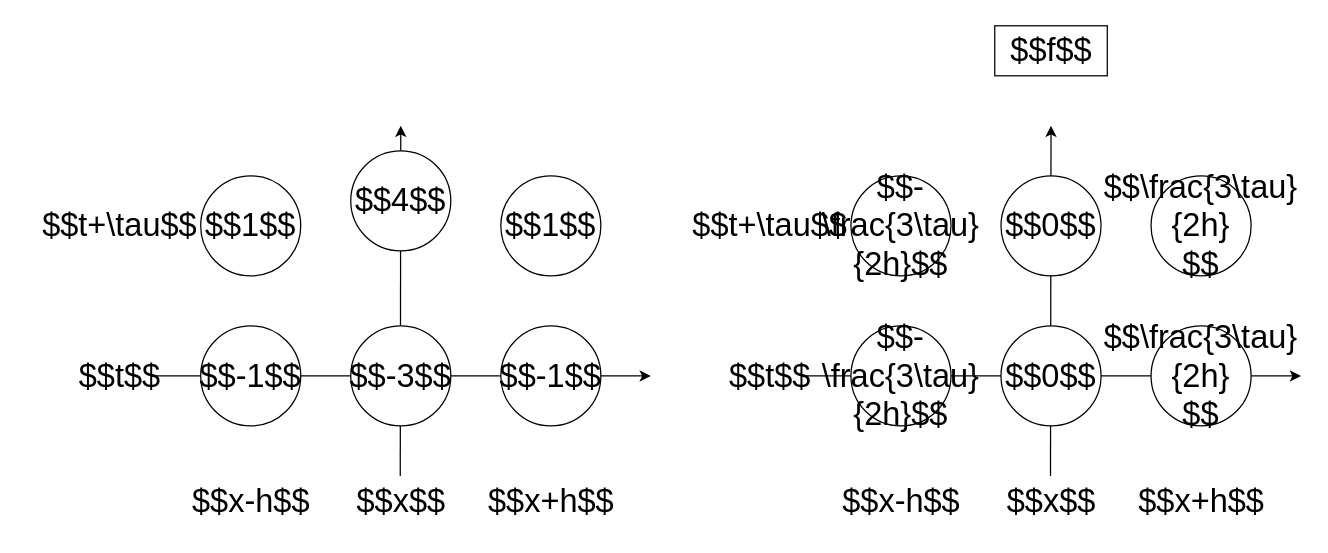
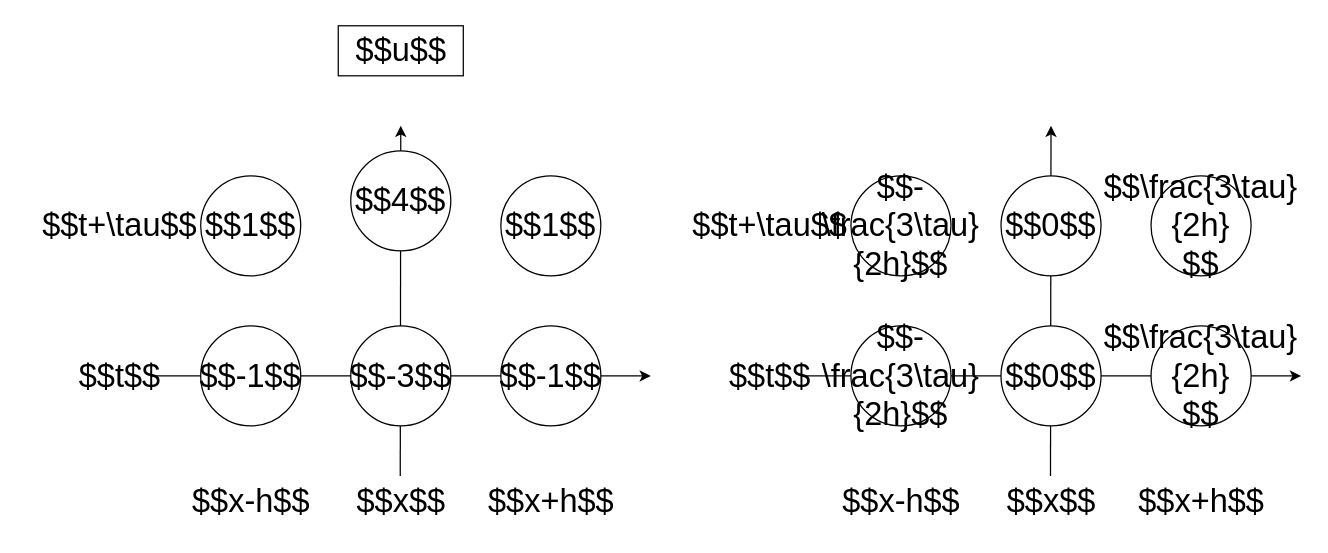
none -> (401, 51)
(1051, 51) -> none
